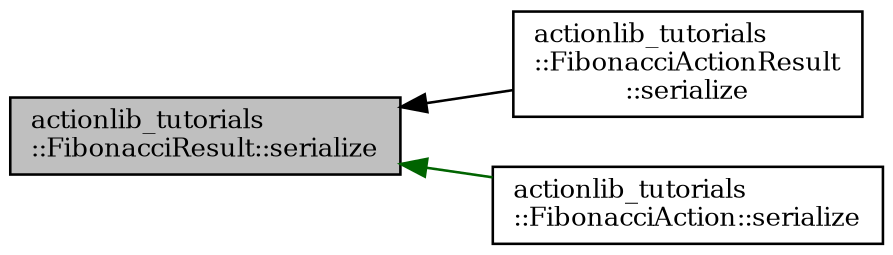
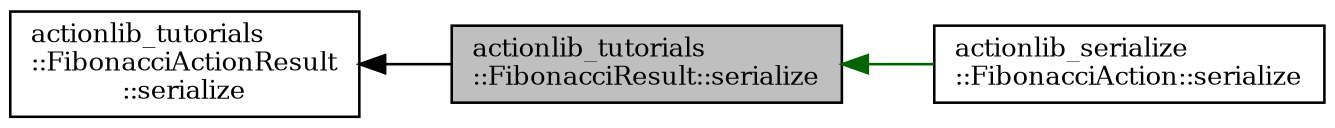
(470, 97) -> (418, 64)
(688, 205) -> (1129, 64)
